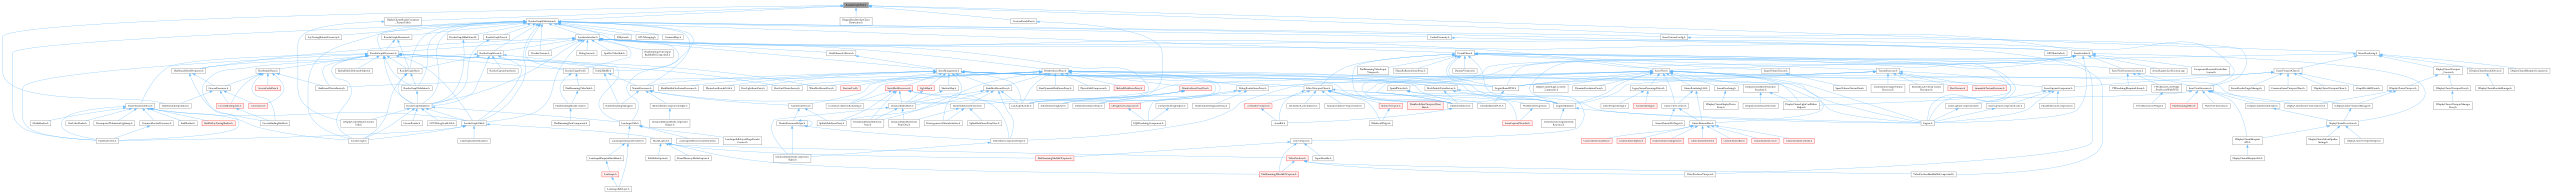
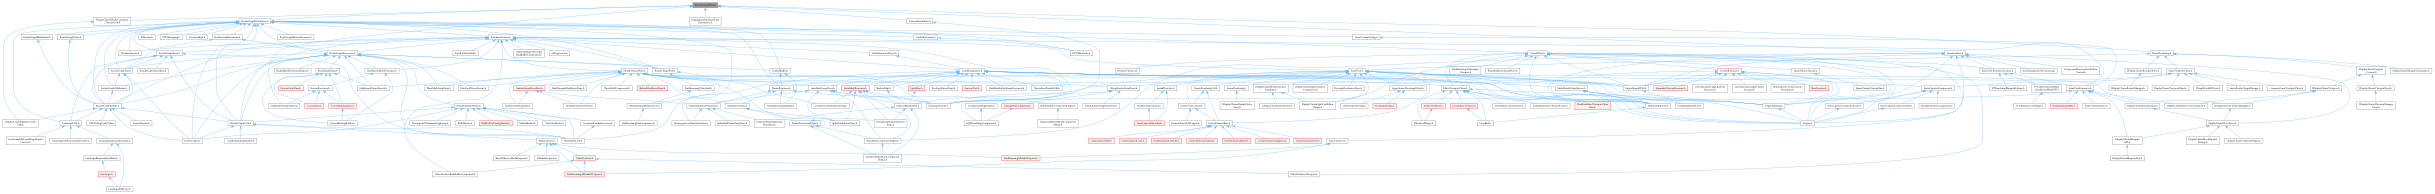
(1888, 71) -> (1730, 71)
(1562, 115) -> (1717, 82)
(1323, 158) -> none
